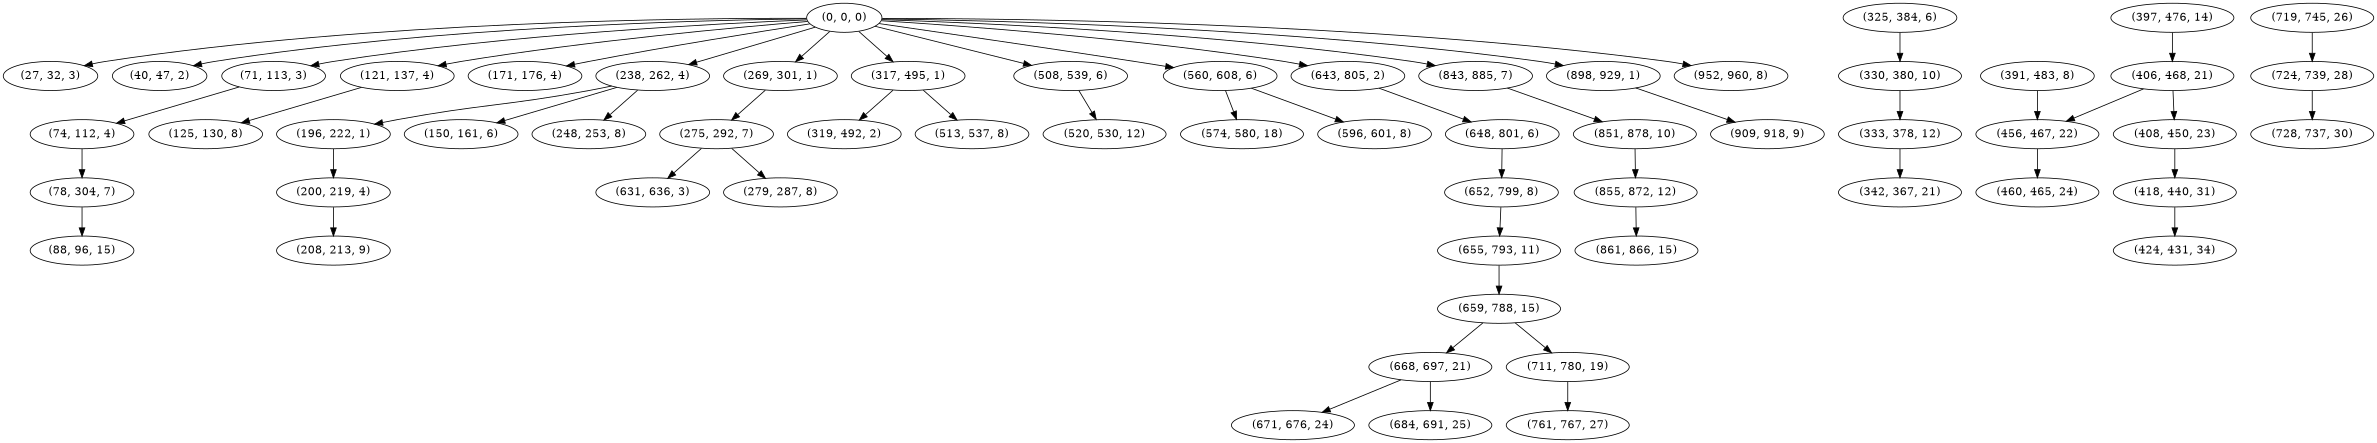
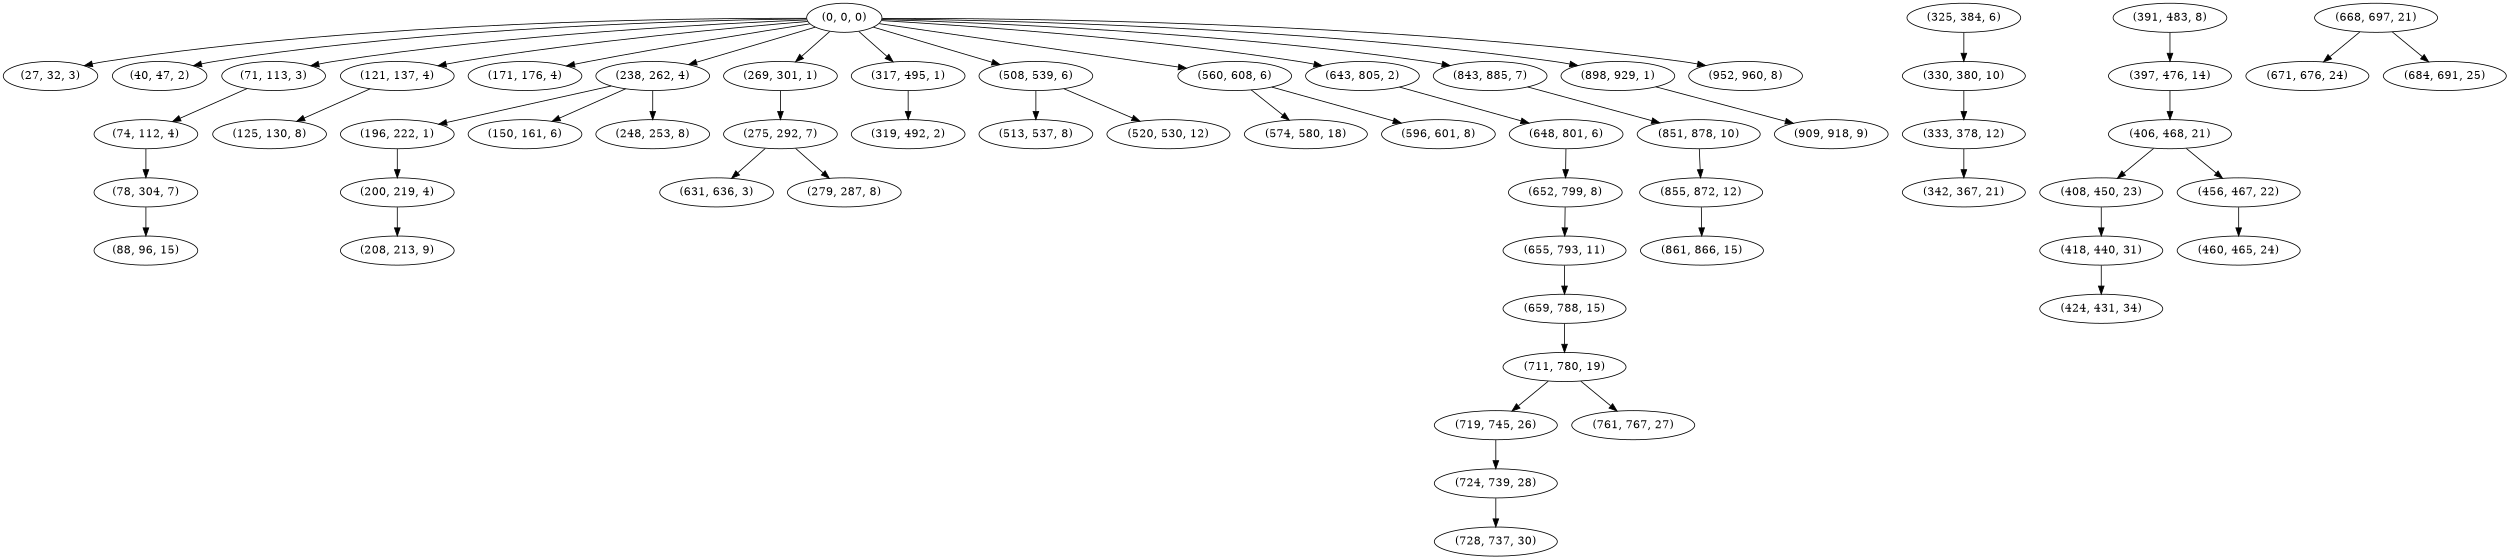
(2037, 101) -> (2170, 43)
(937, 102) -> (1036, 101)
(1468, 335) -> none
none -> (1533, 393)
